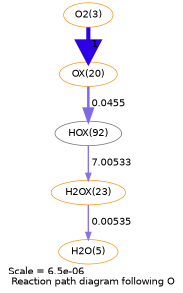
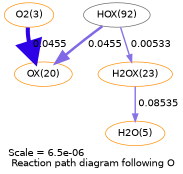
(93, 45) -> (48, 45)
(88, 97) -> (84, 40)
(110, 163) -> (150, 45)
(110, 222) -> (157, 104)
